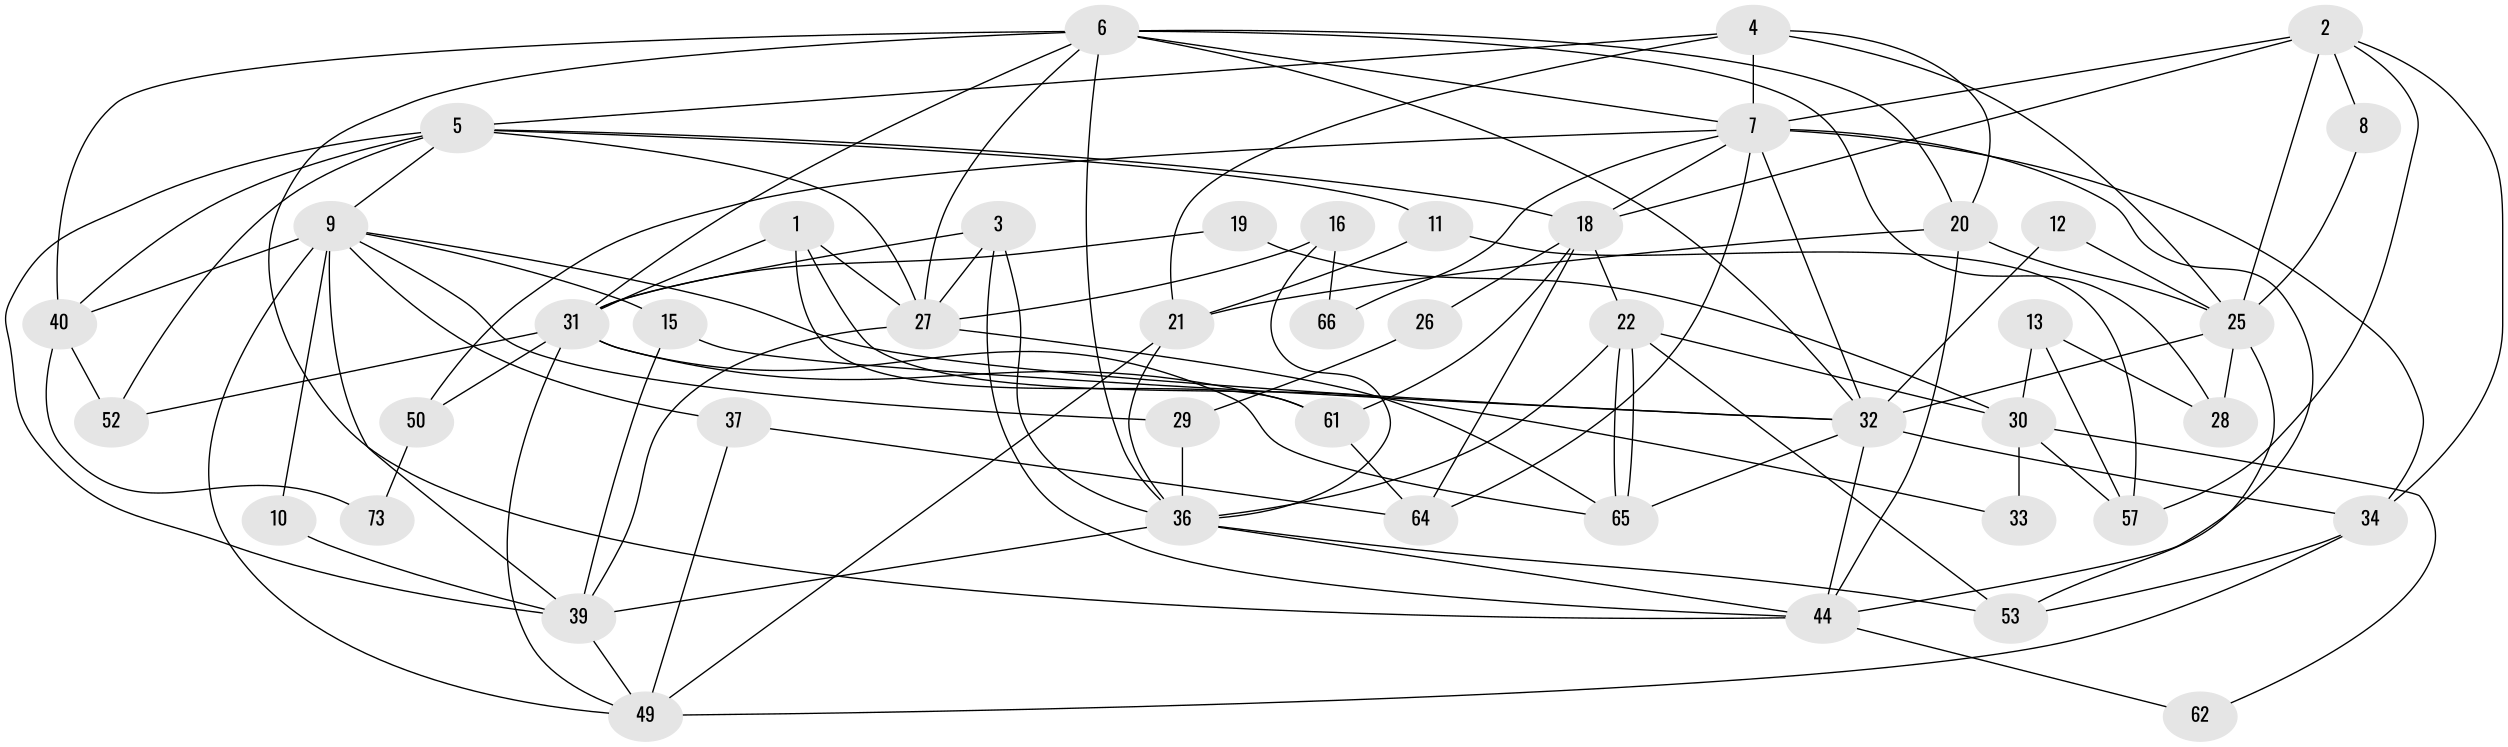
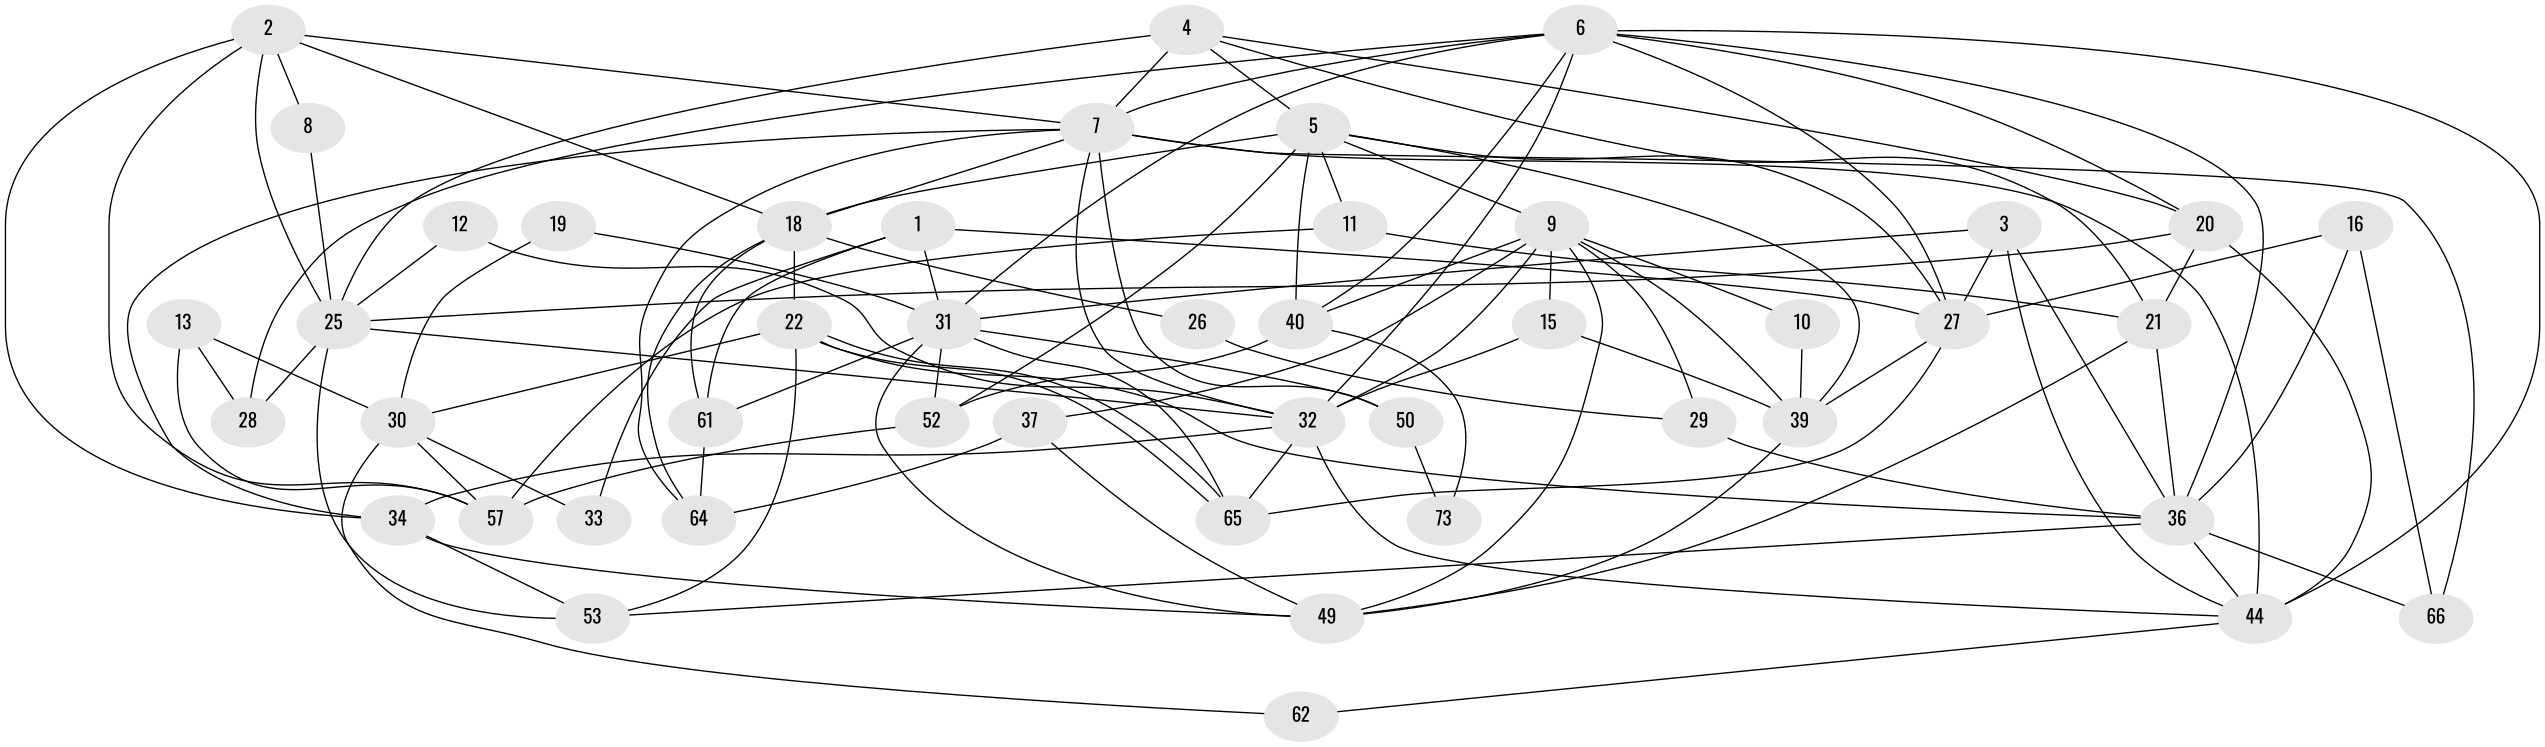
none -> (773, 444)
(881, 570) -> (2307, 570)
